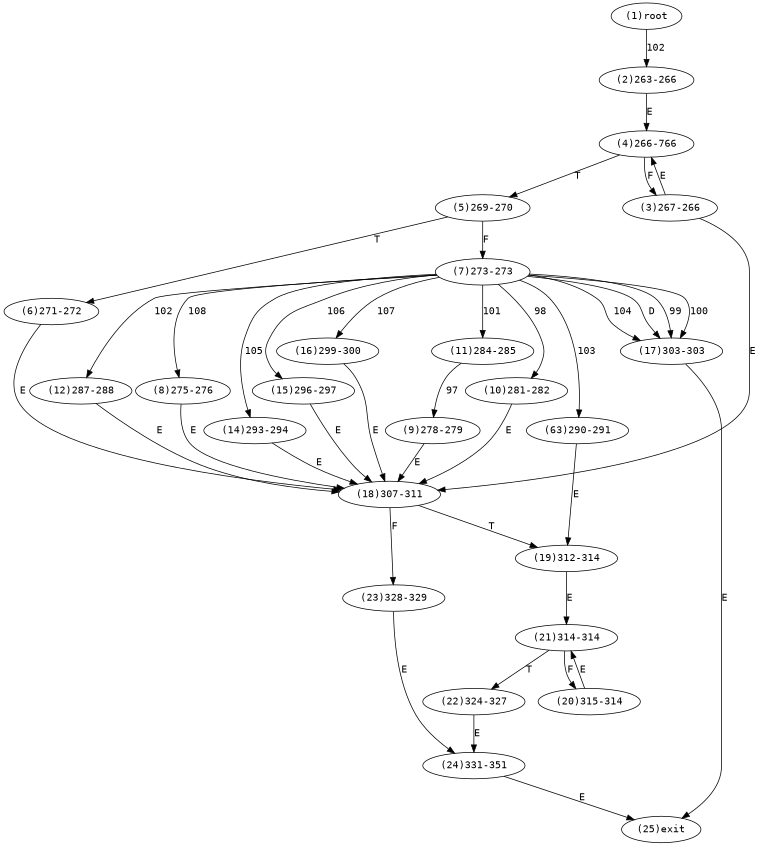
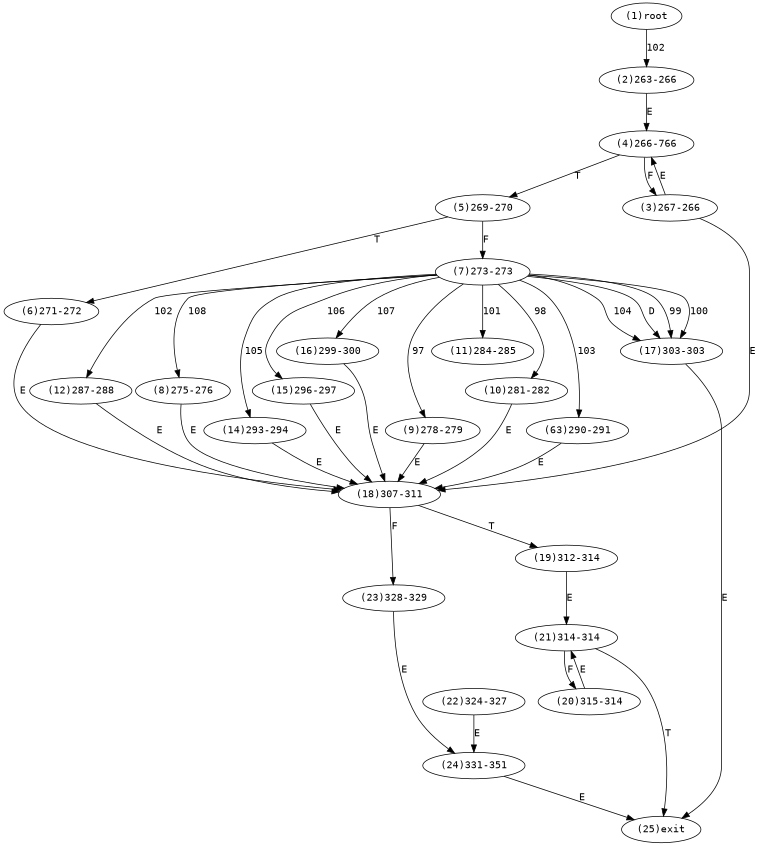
(443, 383) -> (412, 338)
(572, 491) -> (504, 472)
(523, 668) -> (659, 715)
